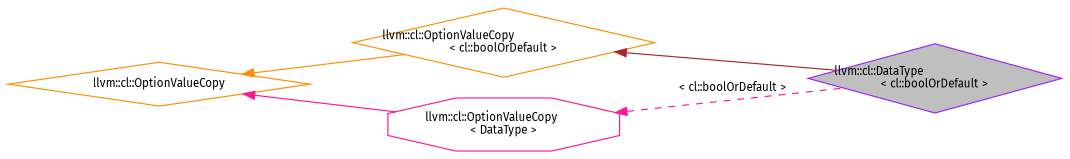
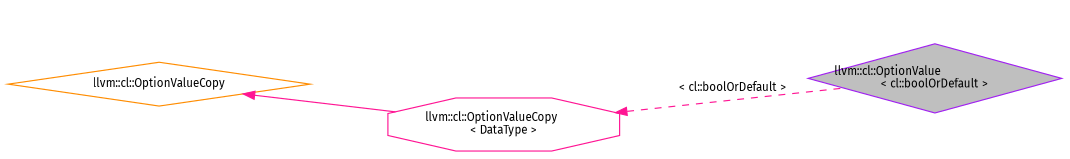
(504, 43) -> none
(935, 78) -> (935, 78)
